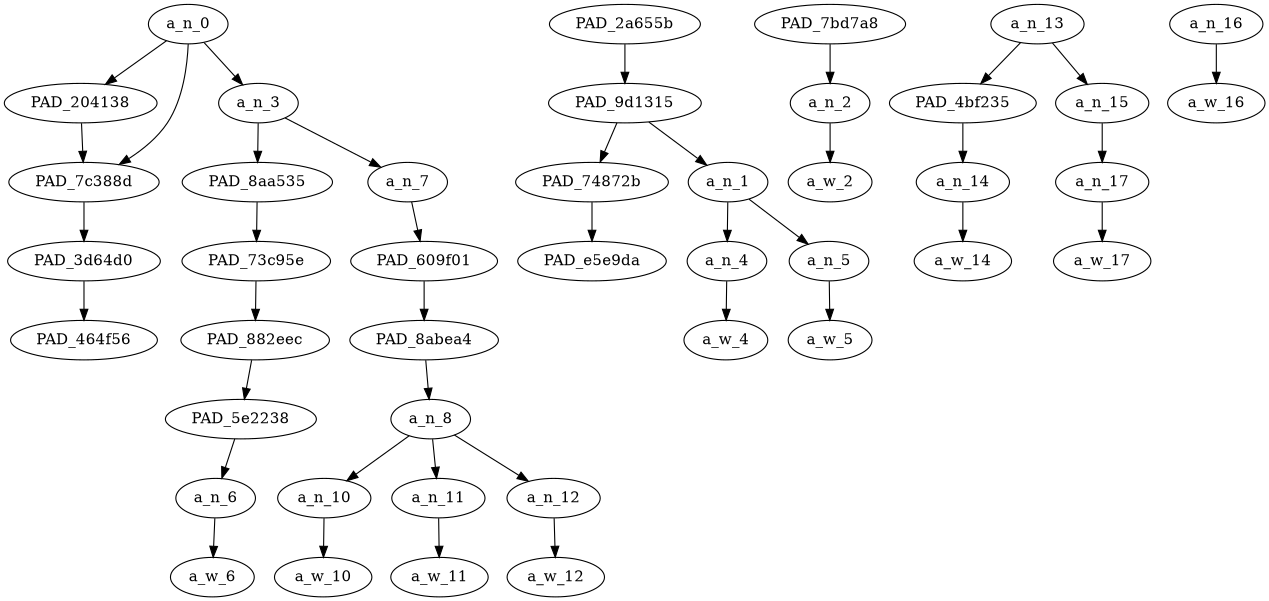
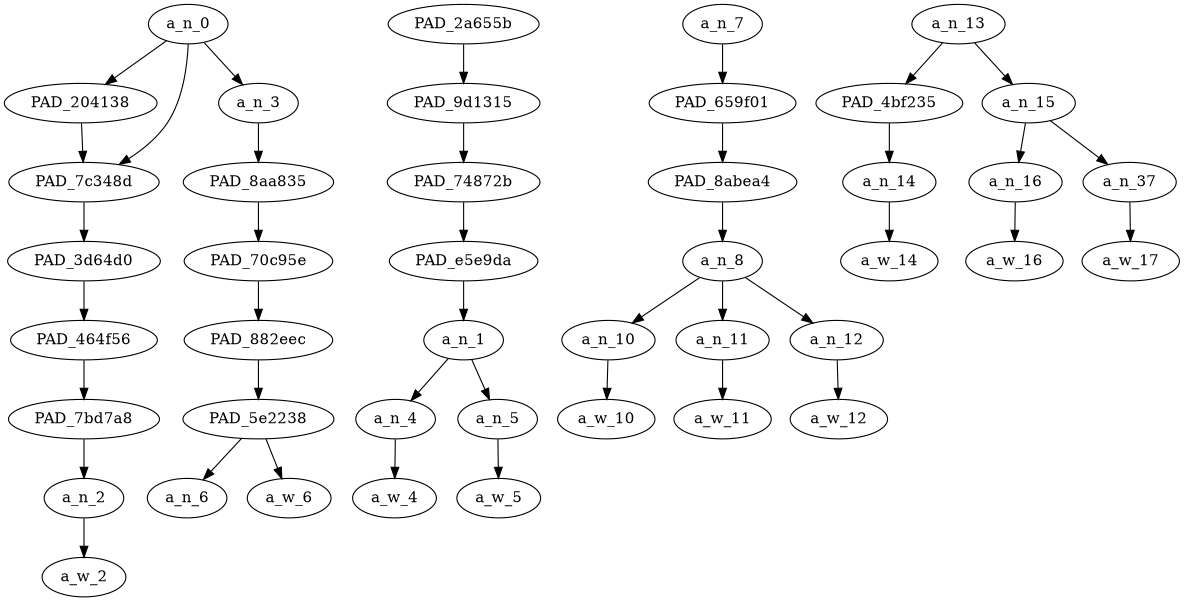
none -> (1023, 137)
(328, 140) -> none
(673, 140) -> (464, 295)
(84, 182) -> (84, 182)
(257, 182) -> (258, 182)
(1102, 182) -> (1130, 182)
(256, 261) -> (258, 261)
(424, 261) -> (723, 103)
none -> (84, 374)
(214, 532) -> (272, 454)
